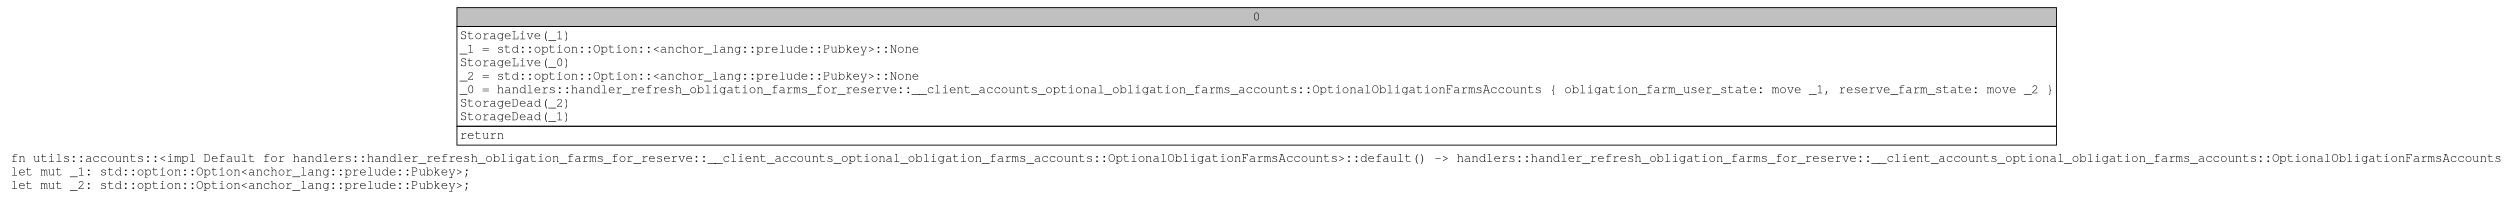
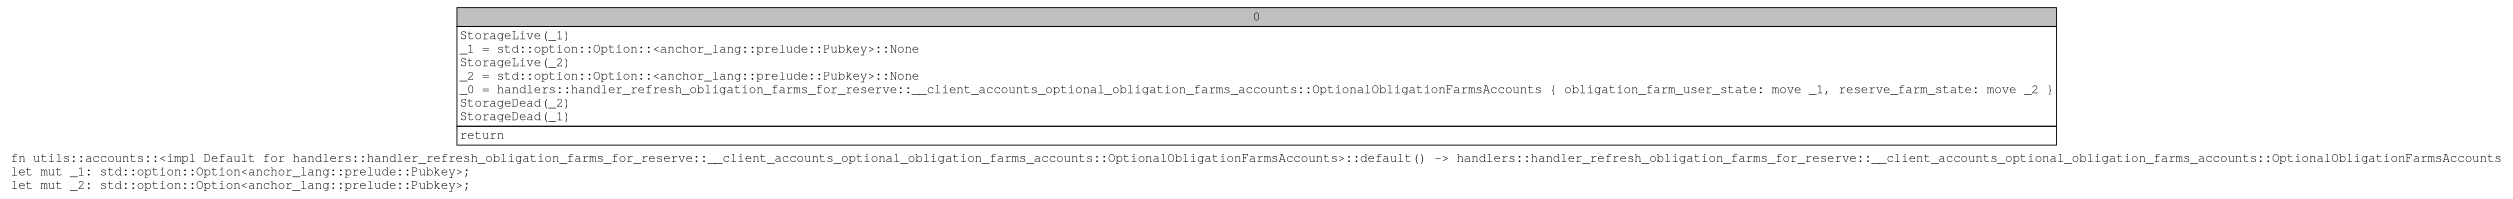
(515, 62) -> (515, 62)
